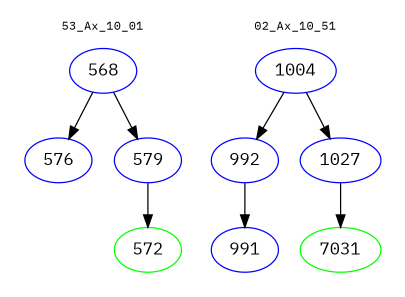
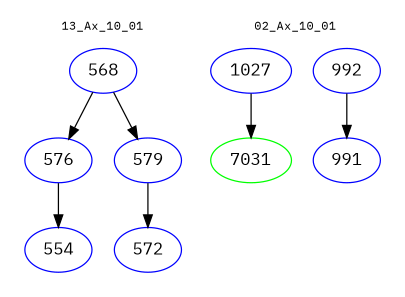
(103, 27) -> (103, 27)
(296, 27) -> (296, 27)
(296, 71) -> none
none -> (58, 250)
(148, 250) -> (148, 250)
